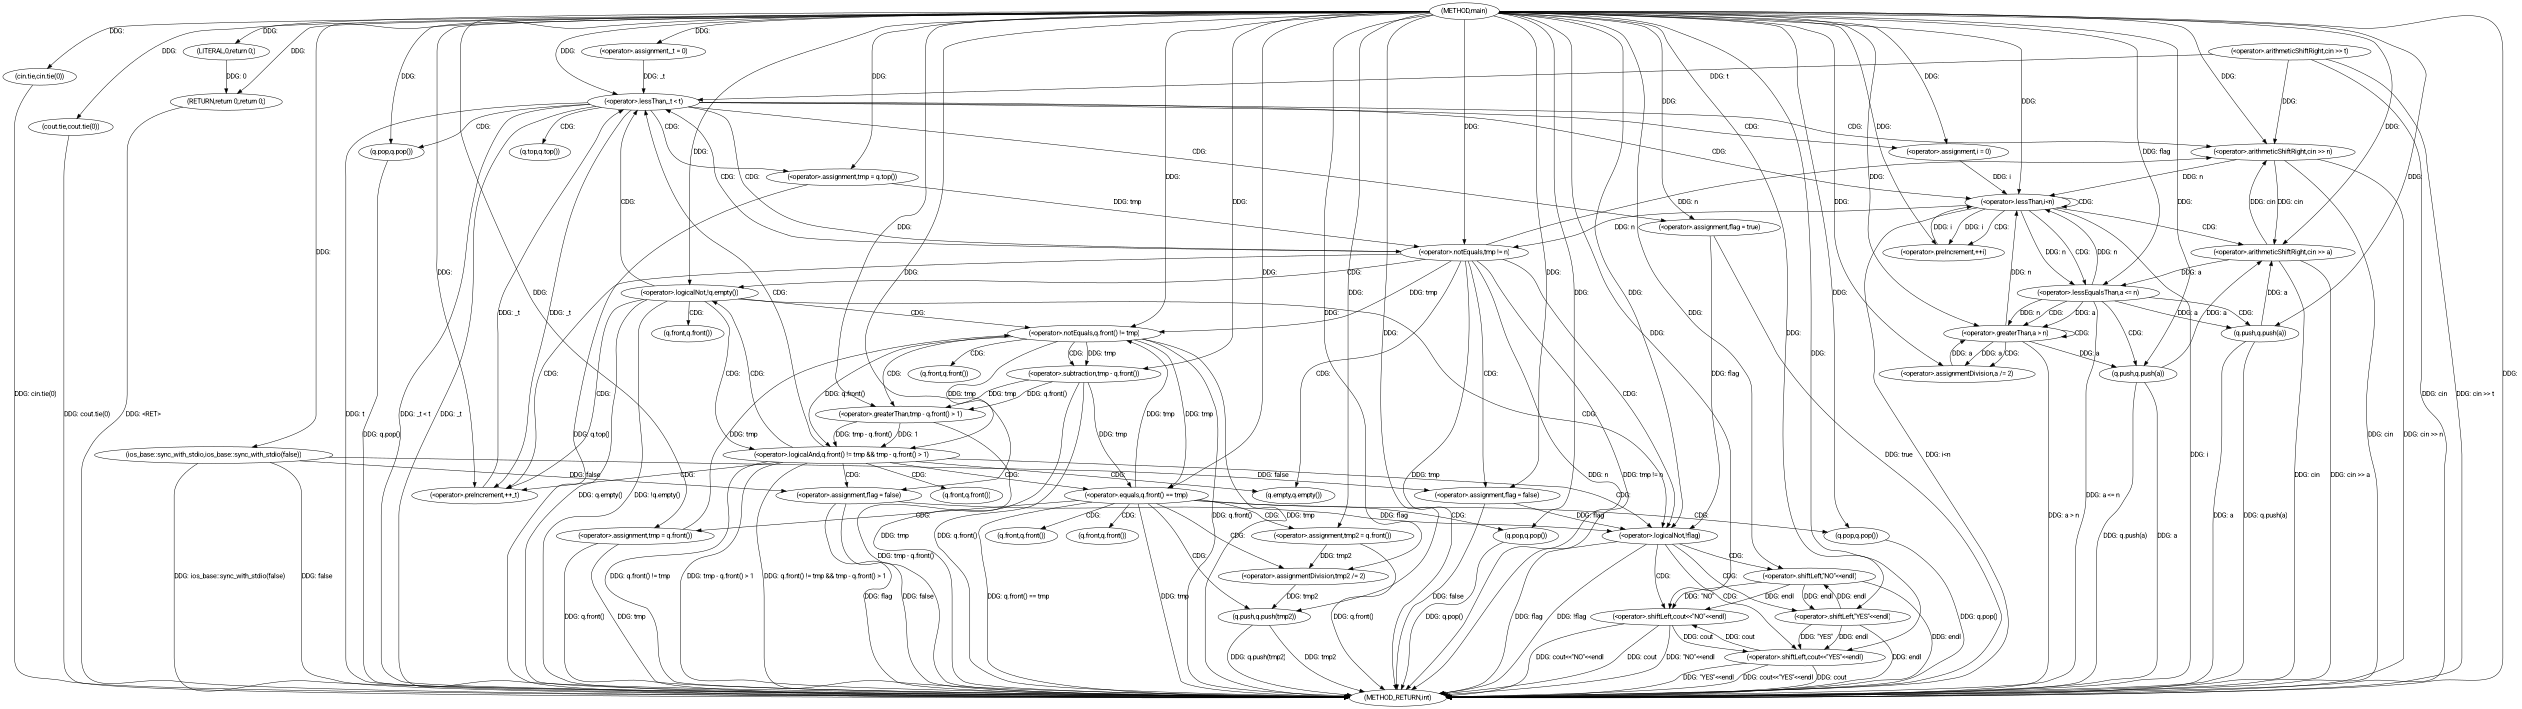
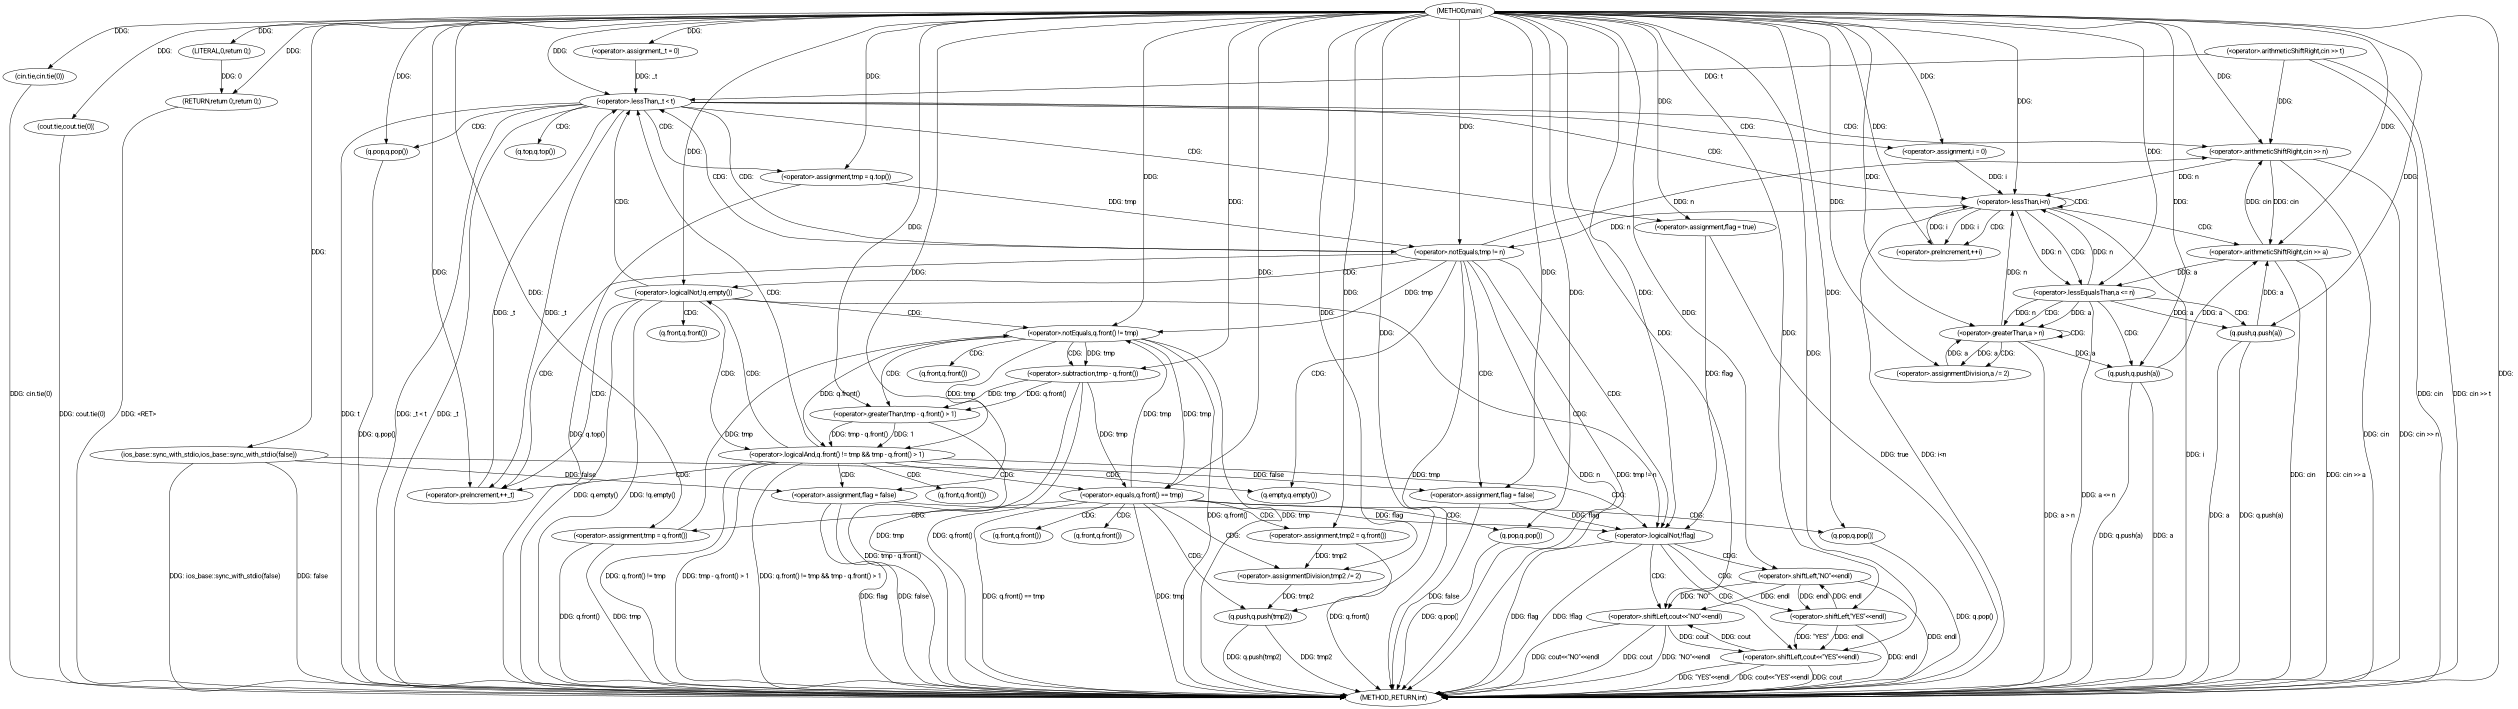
(2156, 152) -> (2156, 152)
